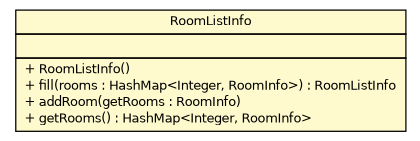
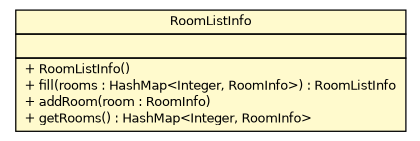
(133, 102) -> (118, 102)
